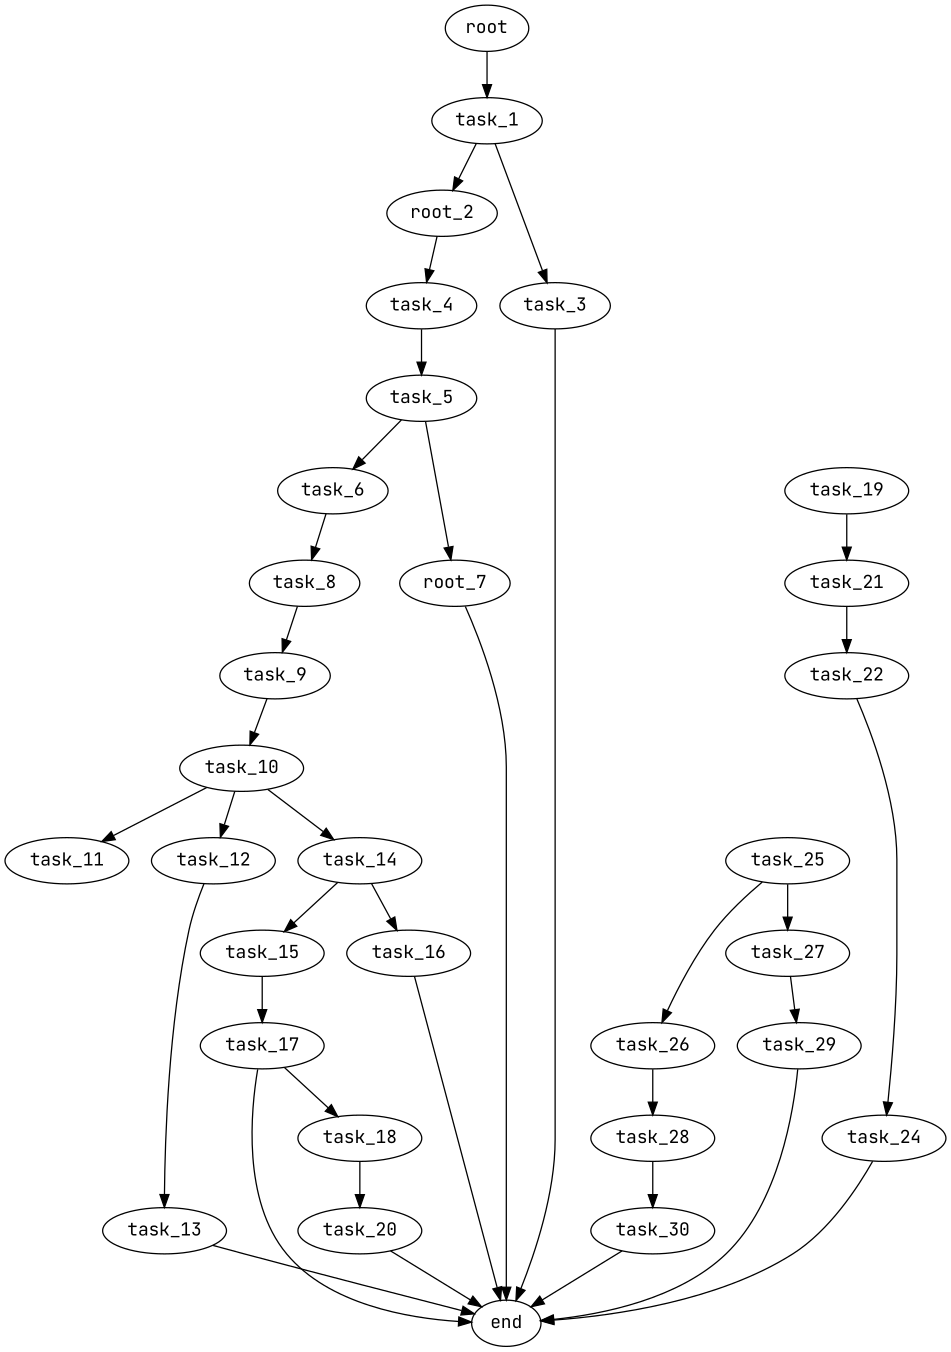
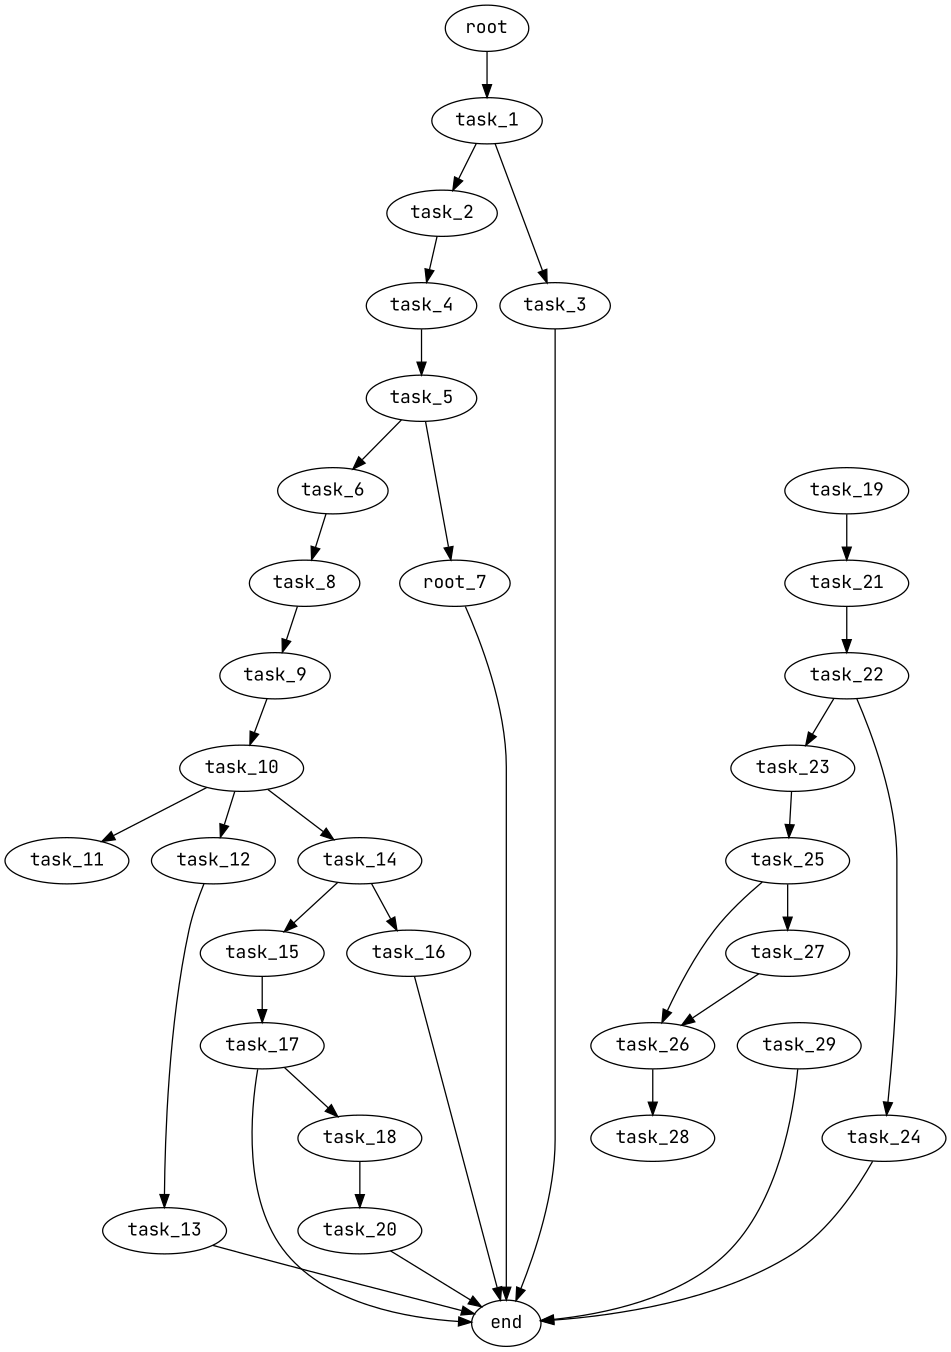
(442, 213) -> (442, 213)
none -> (793, 768)
(793, 993) -> (726, 996)
(653, 1231) -> none
